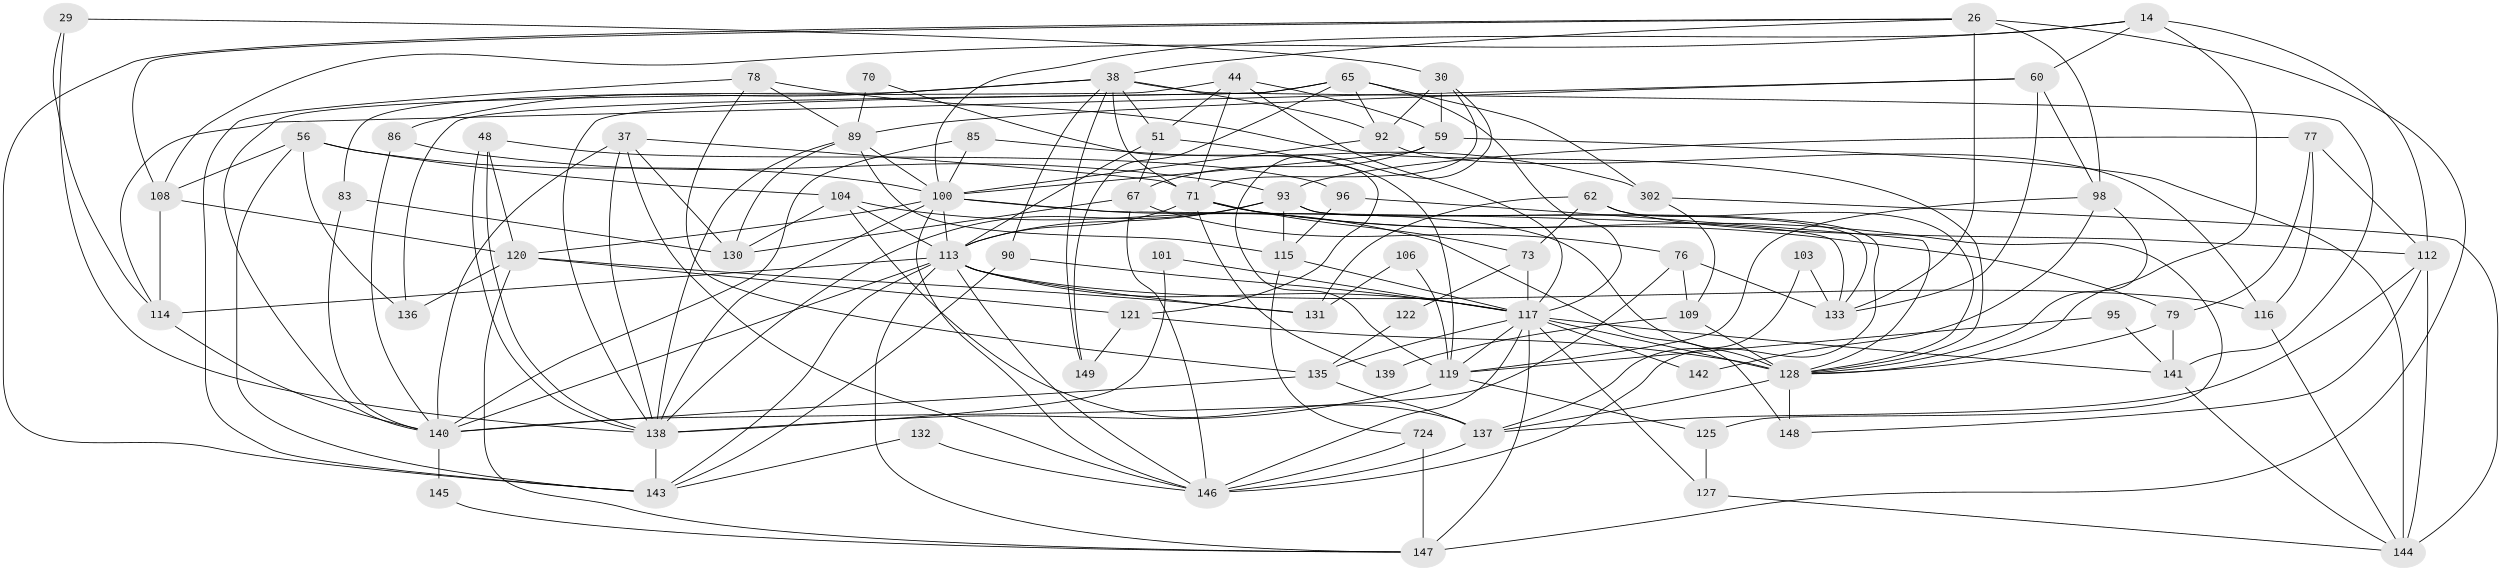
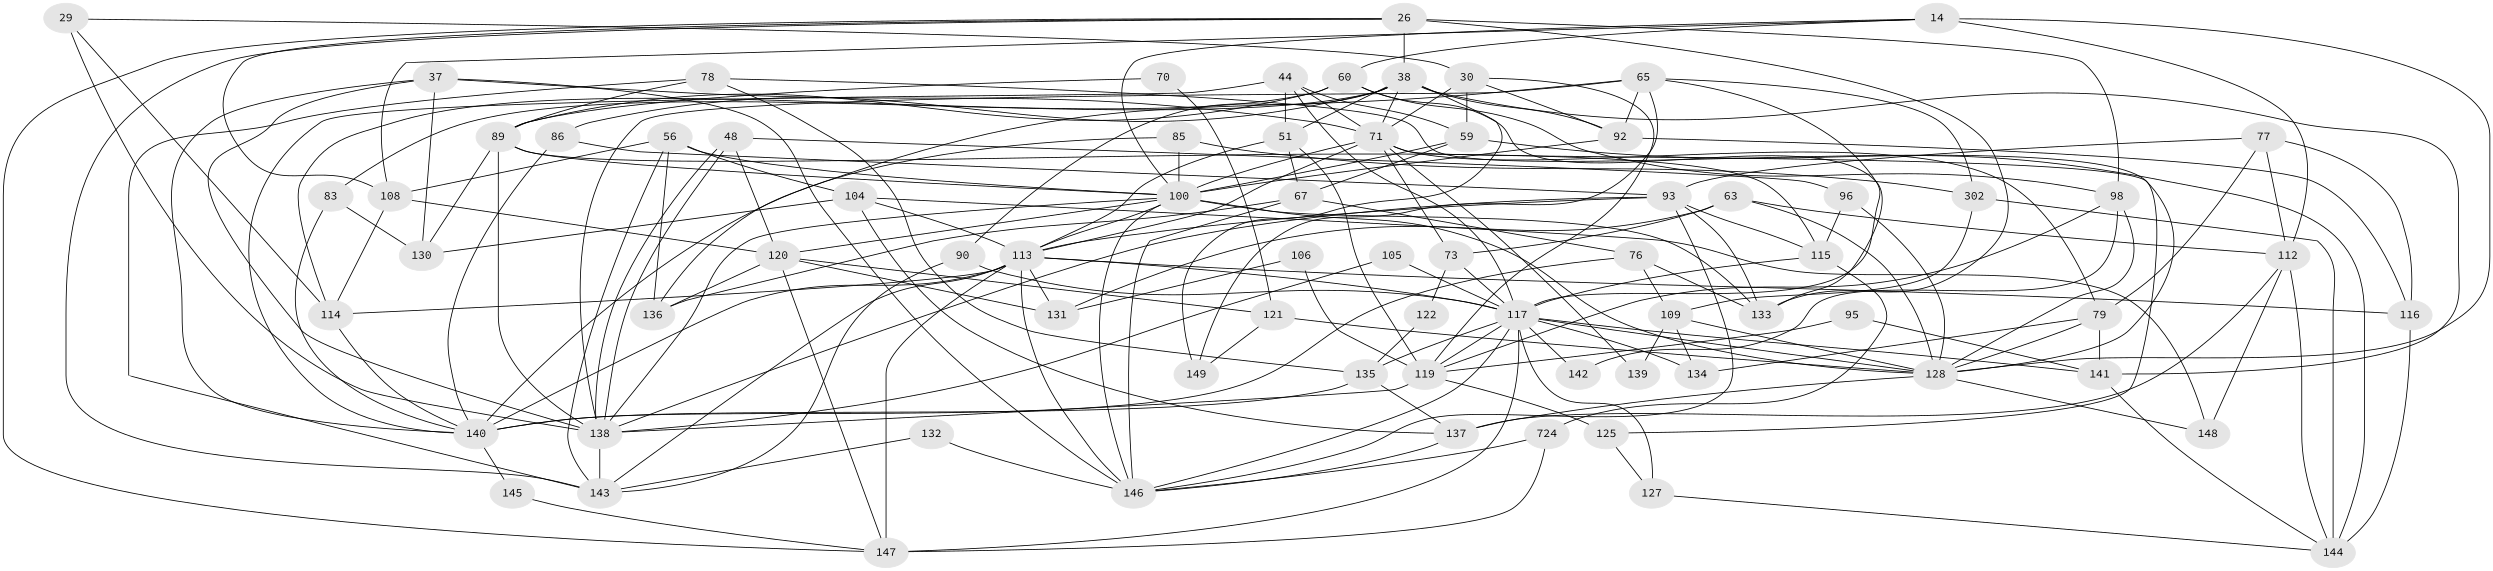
none -> (1275, 163)
(1591, 196) -> (1731, 196)
(933, 226) -> (956, 237)
(1162, 256) -> (1392, 256)
(1803, 256) -> none
none -> (1697, 375)
